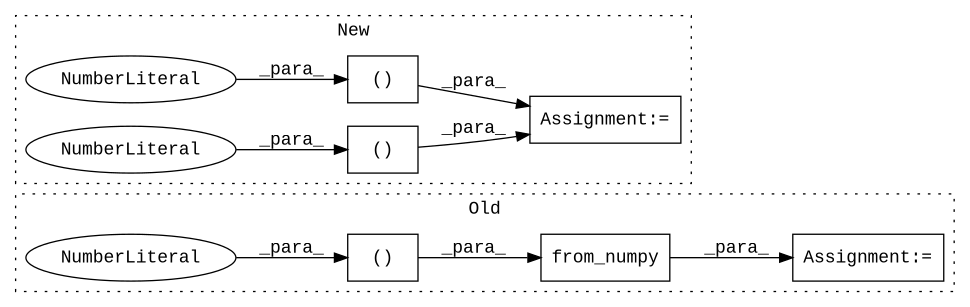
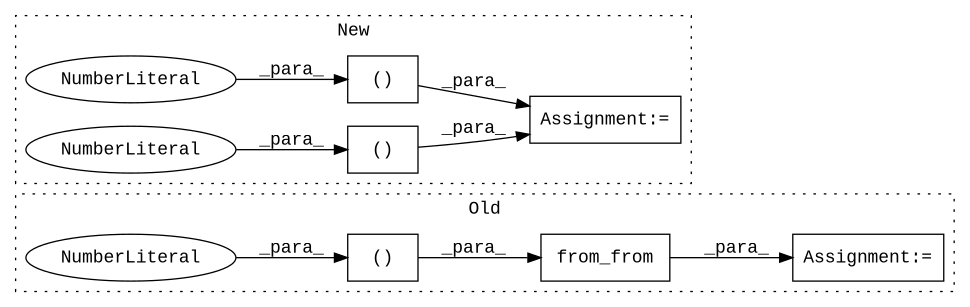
(605, 258) -> (605, 258)
